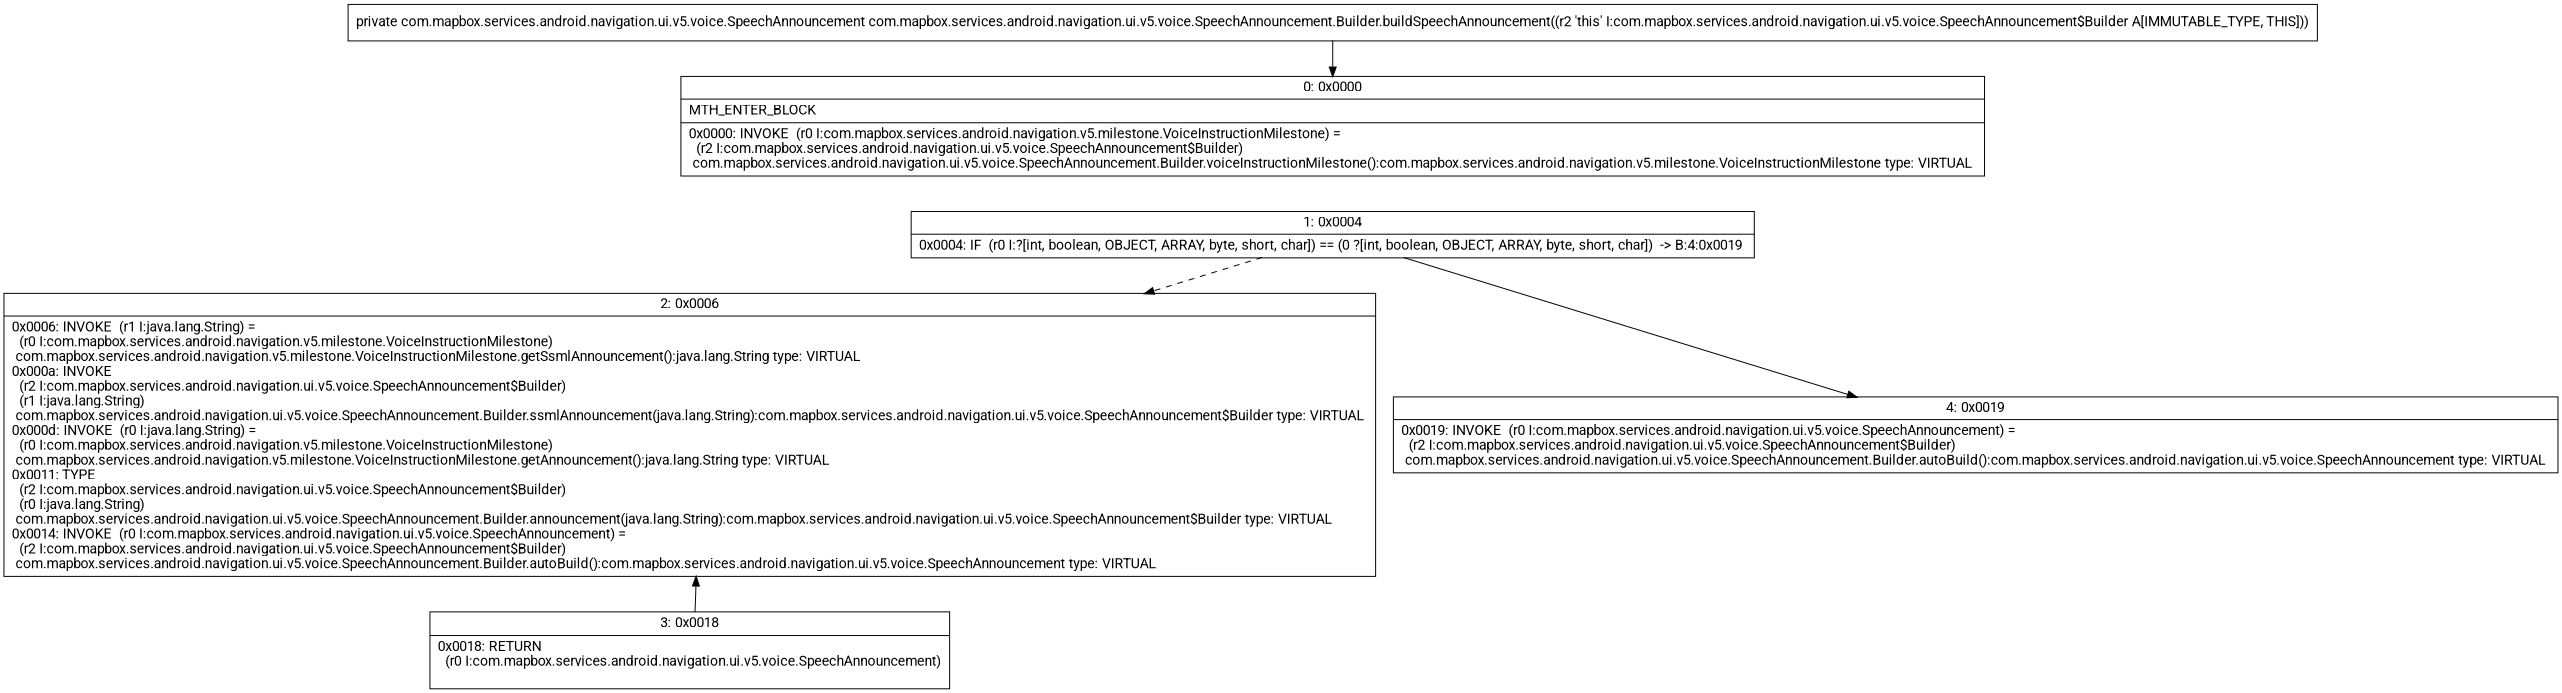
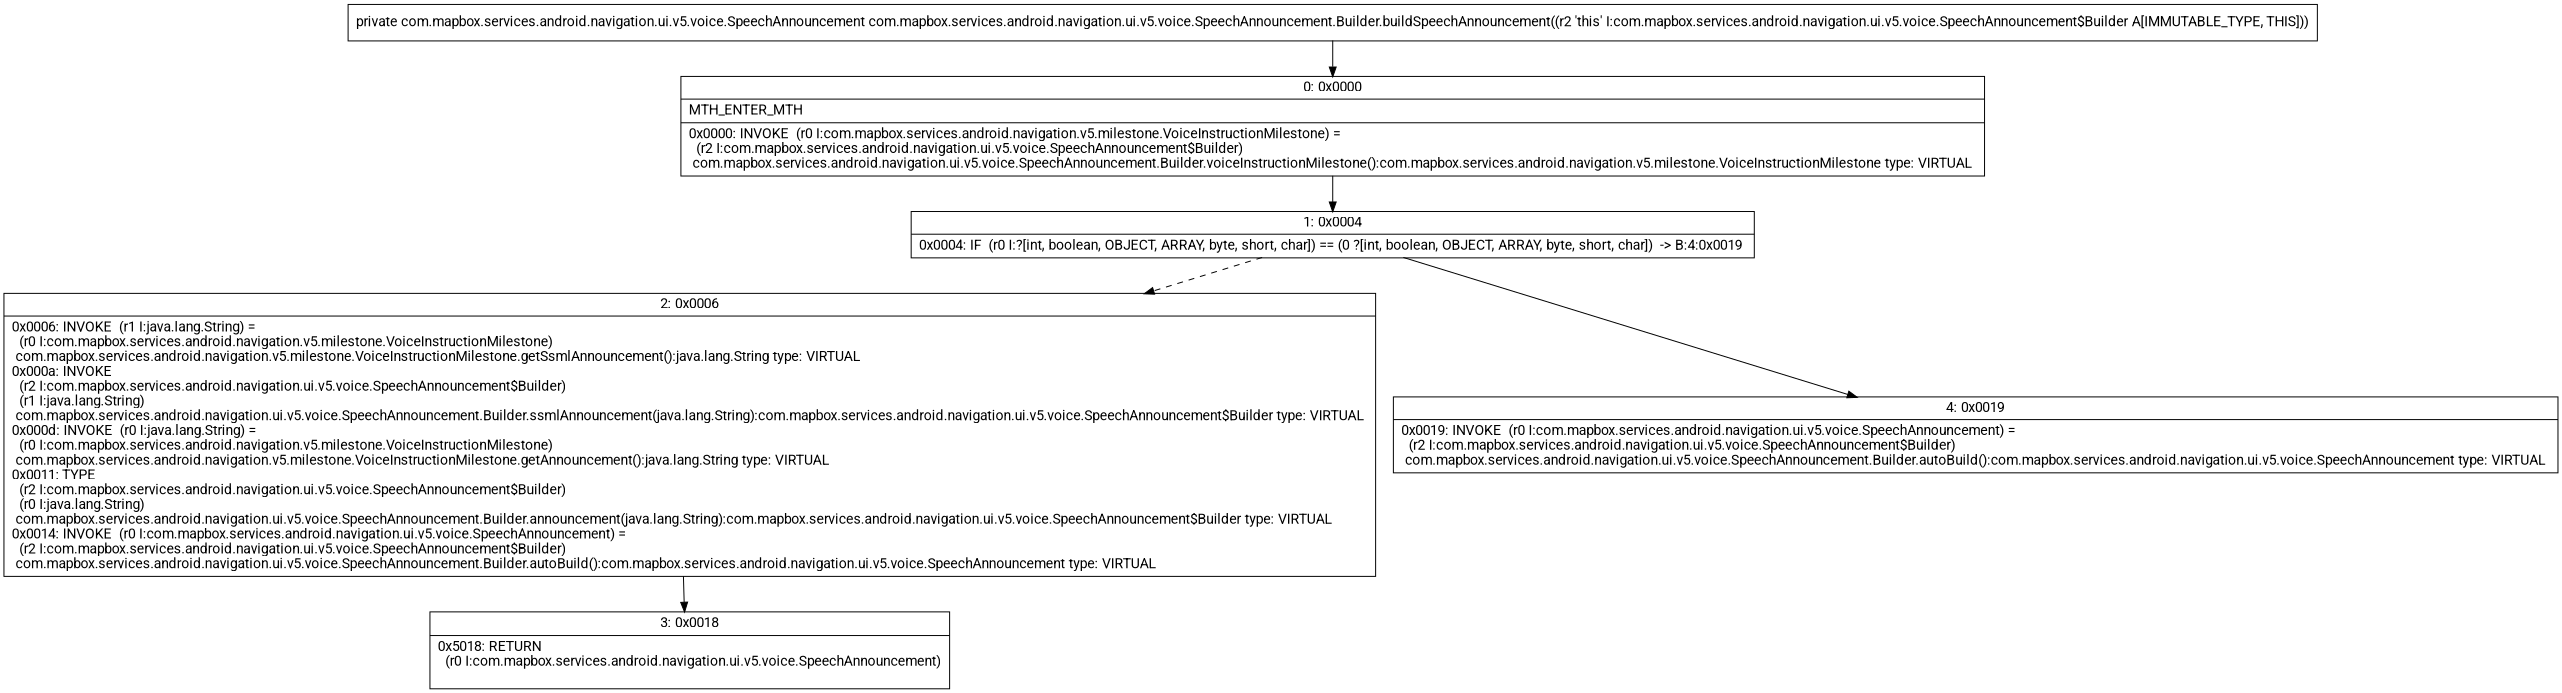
(753, 110) -> (746, 110)
none -> (1333, 189)
(696, 599) -> (684, 589)
(494, 647) -> (494, 647)
